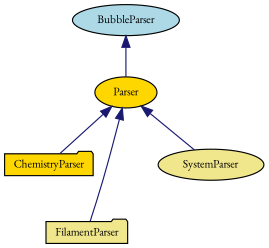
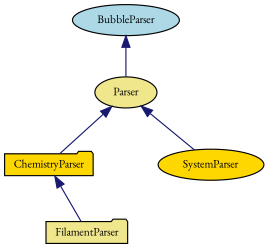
(126, 92) -> (126, 92)
(211, 165) -> (211, 165)
(106, 171) -> (71, 204)
